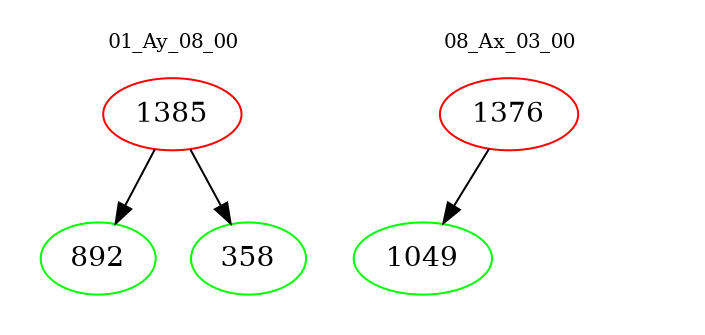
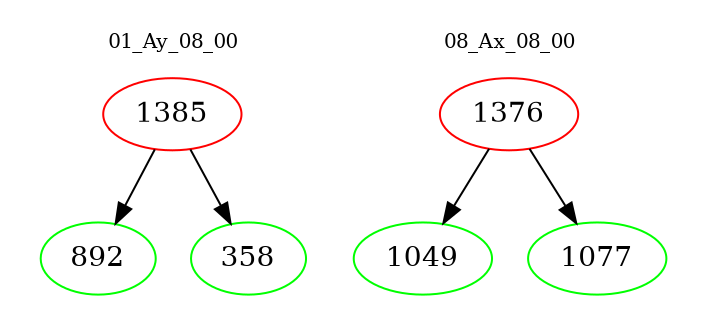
(510, 43) -> (510, 43)
none -> (597, 259)
